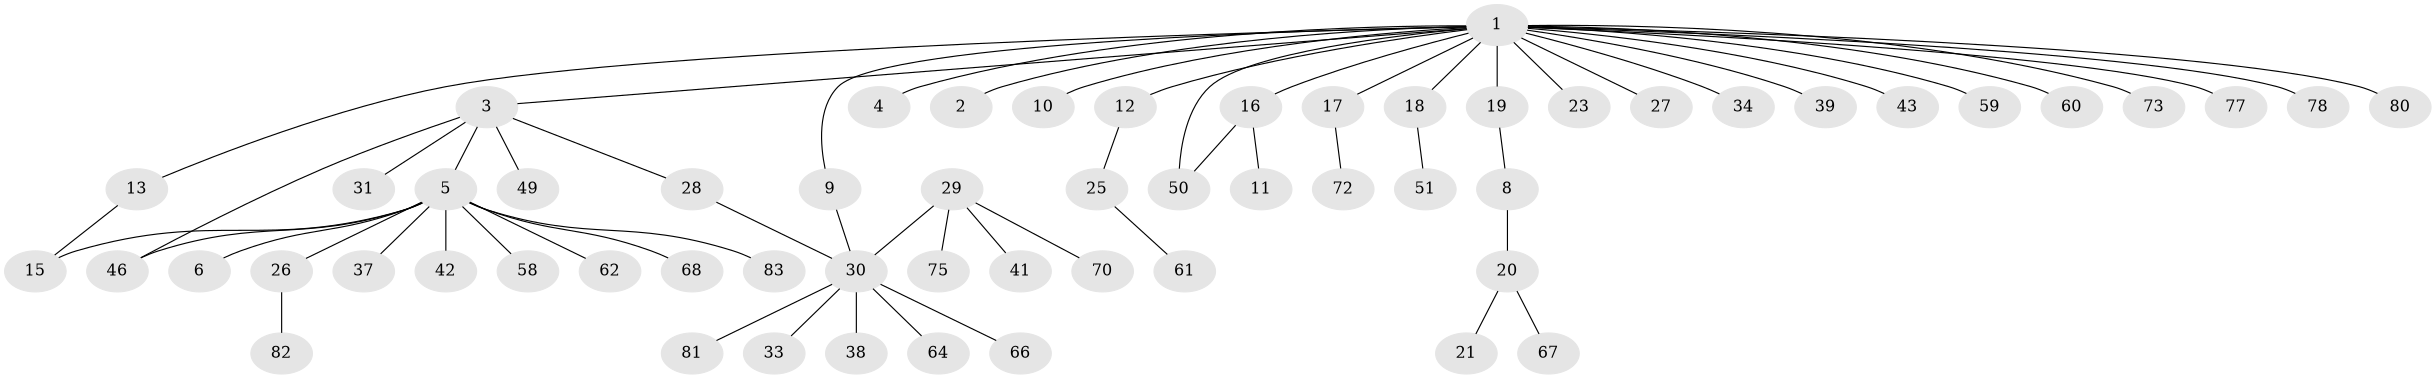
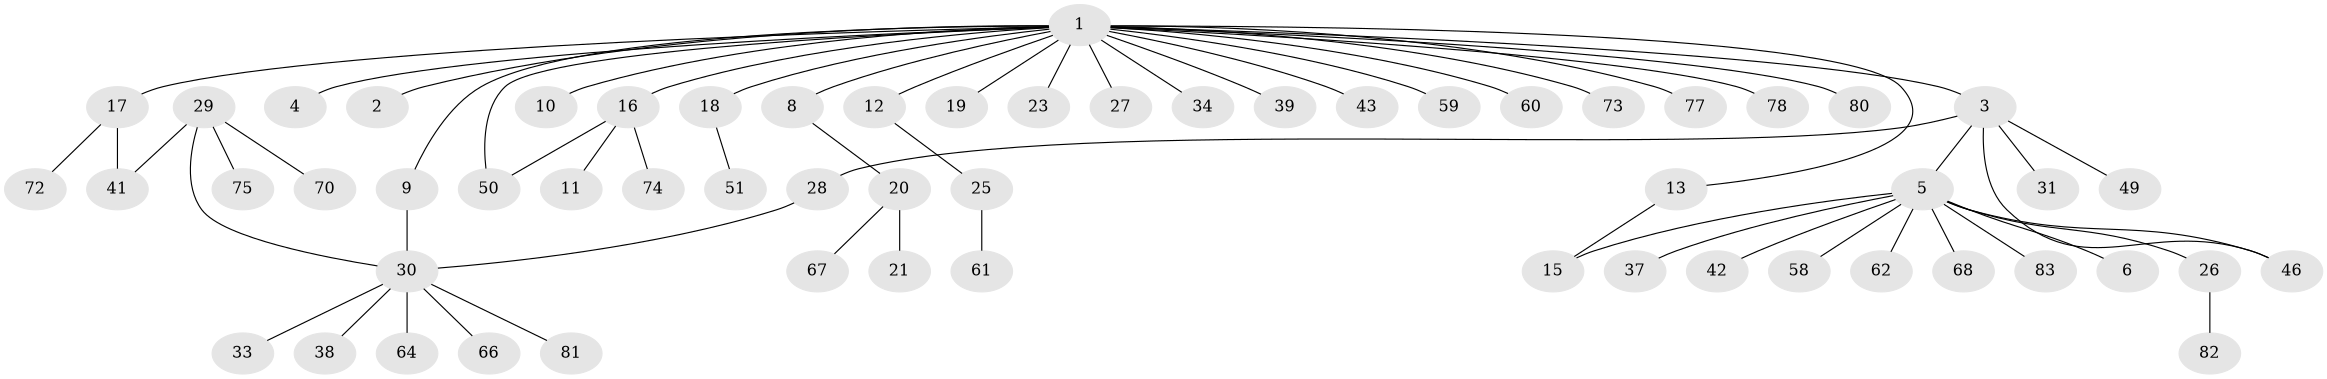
none -> (117, 148)
(1502, 148) -> (932, 58)
none -> (653, 189)
